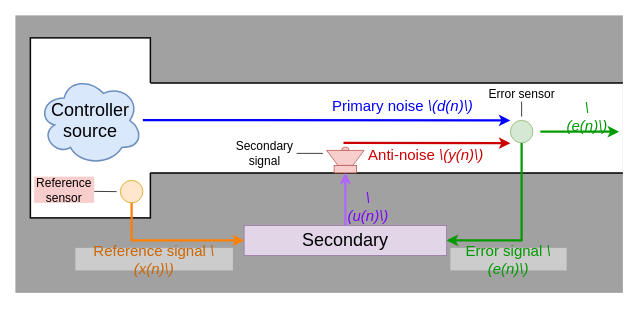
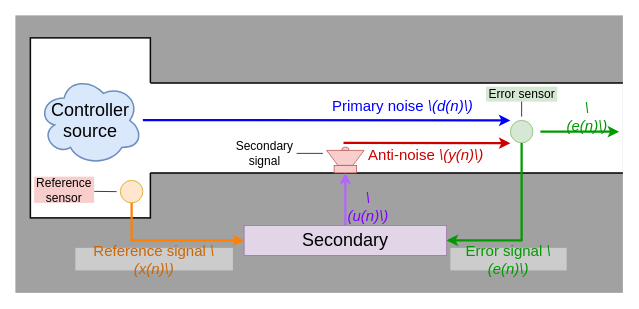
(522, 94) -> (522, 94)
